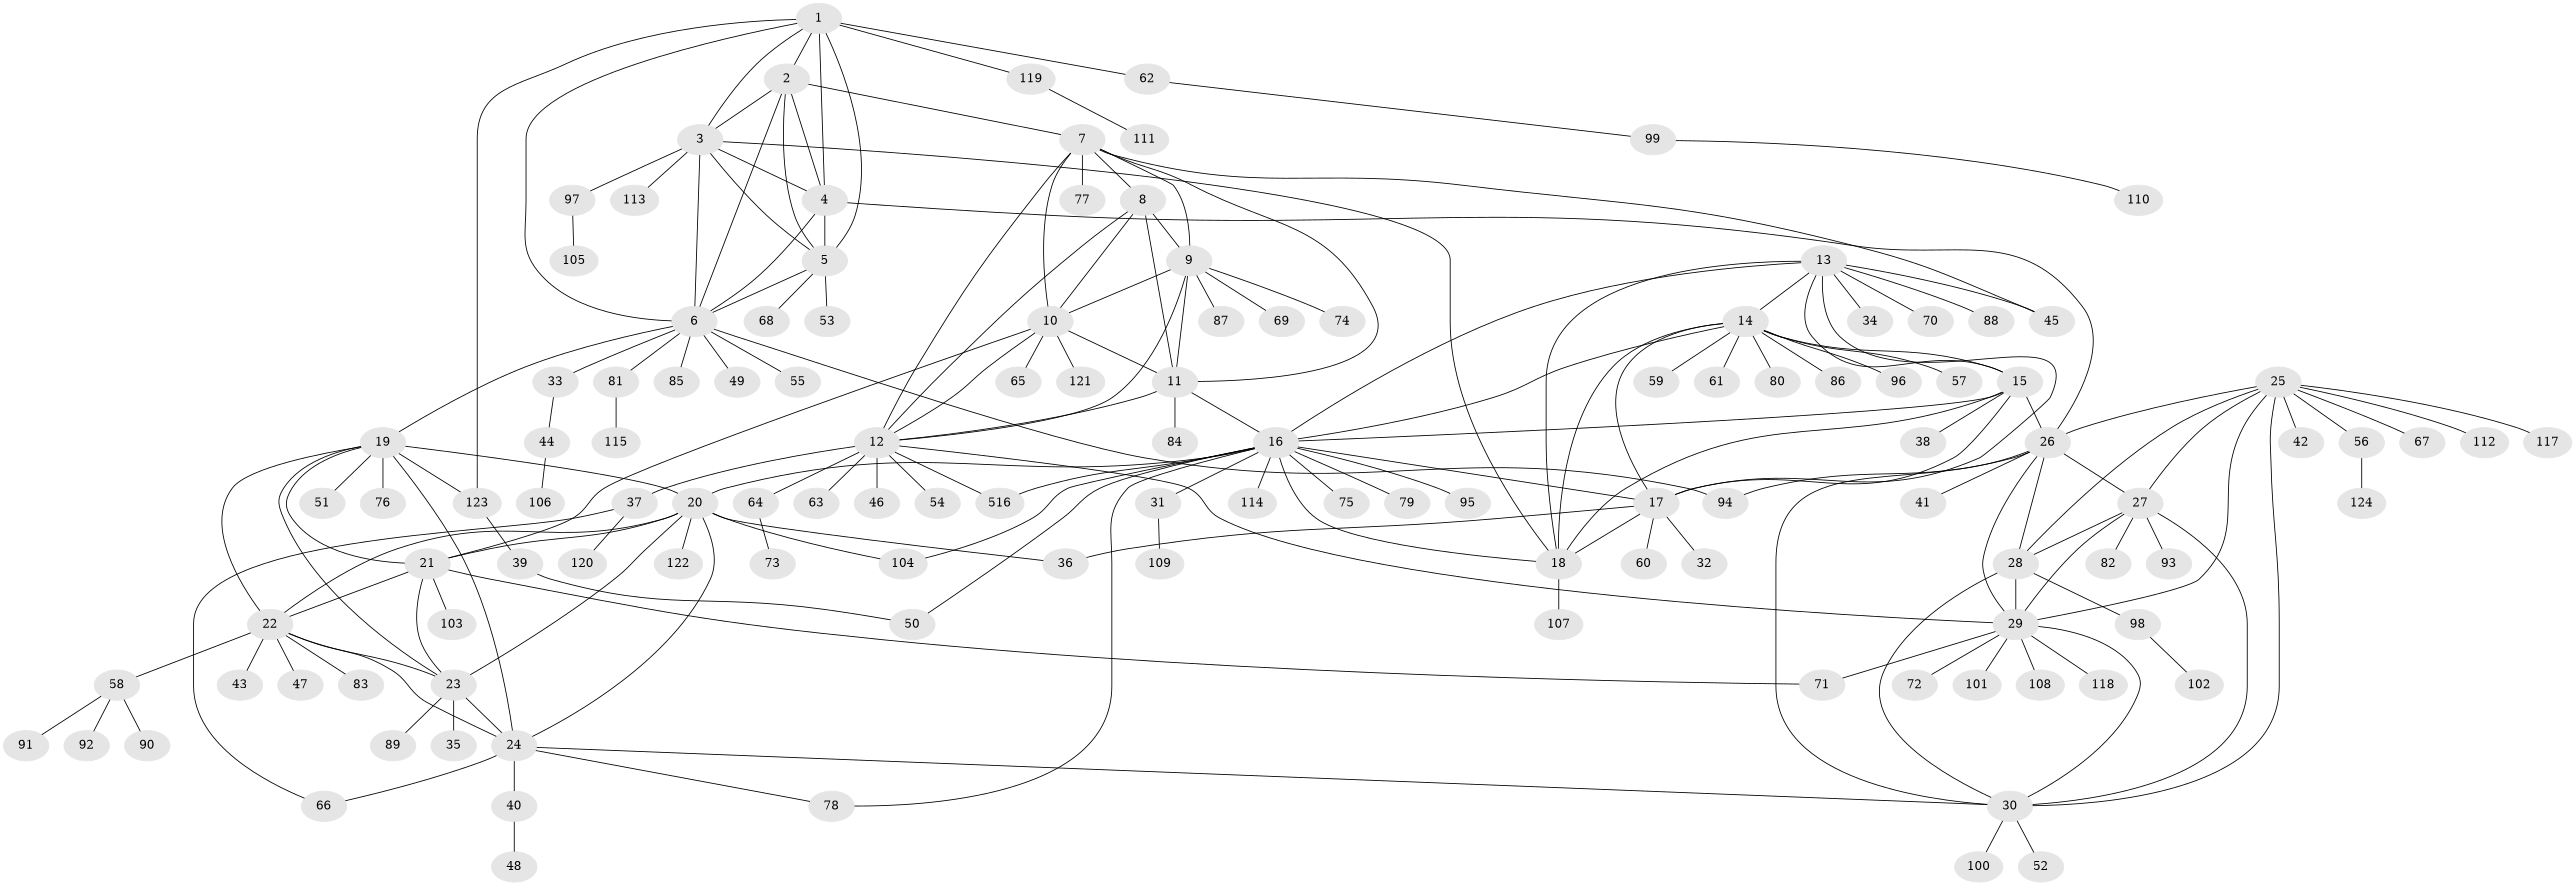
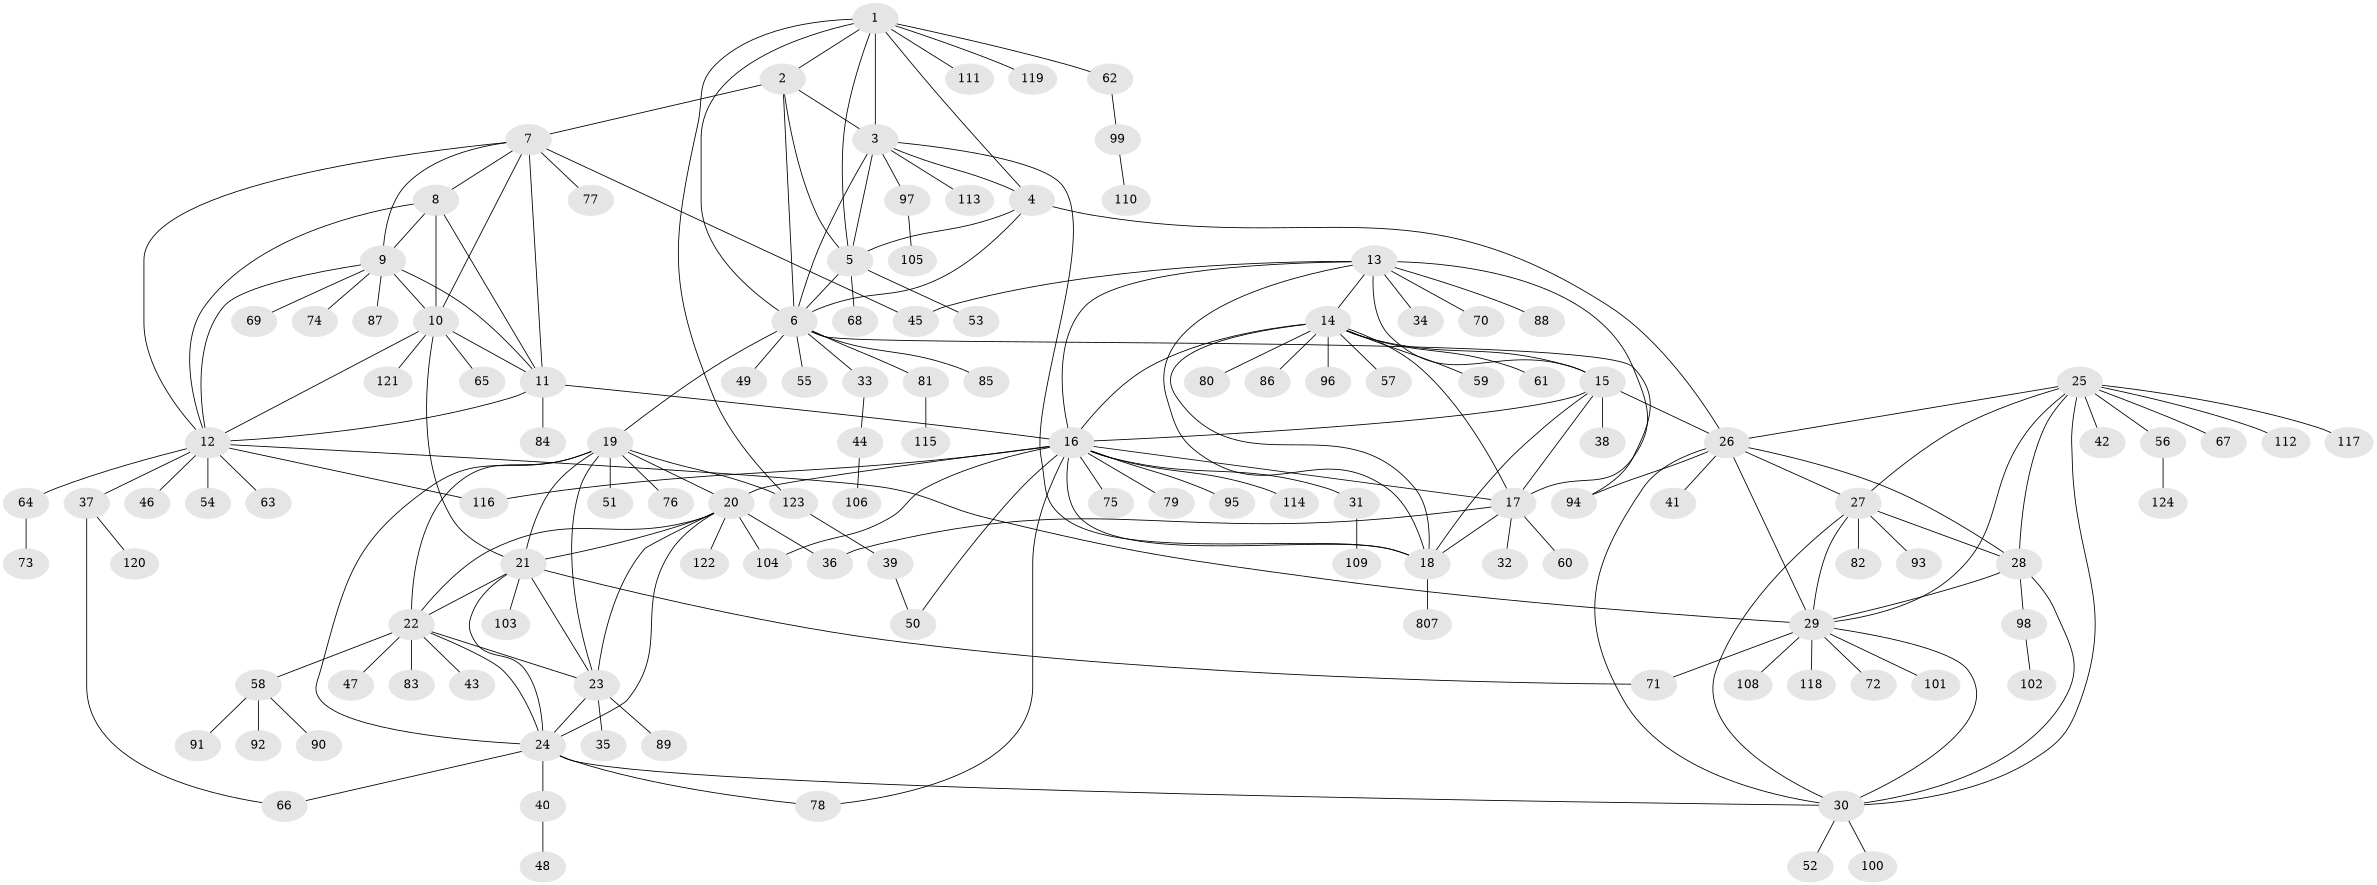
(1088, 109) -> (922, 49)
(806, 140) -> none
(1000, 503) -> (484, 503)
(1559, 625) -> (1427, 625)
none -> (472, 637)
